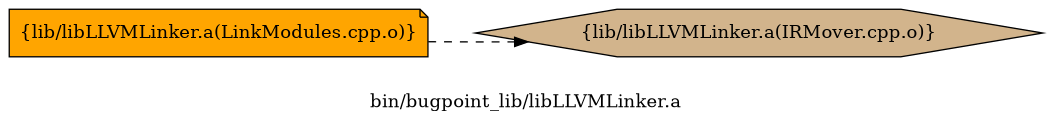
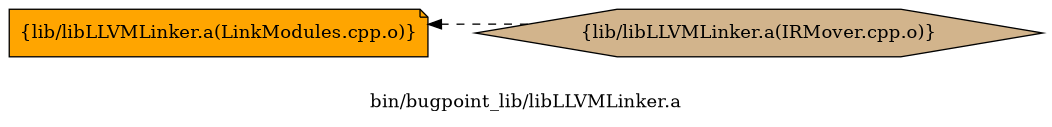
(471, 42) -> (485, 24)
